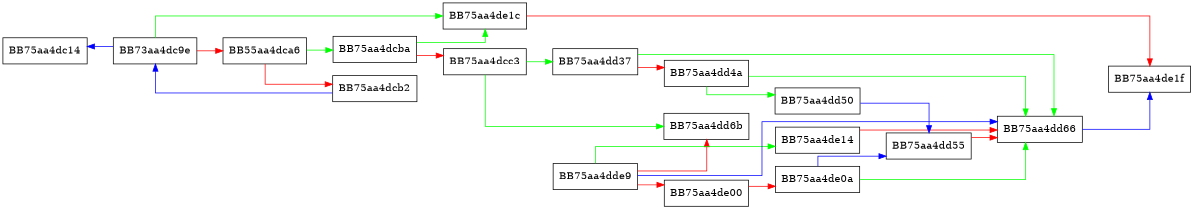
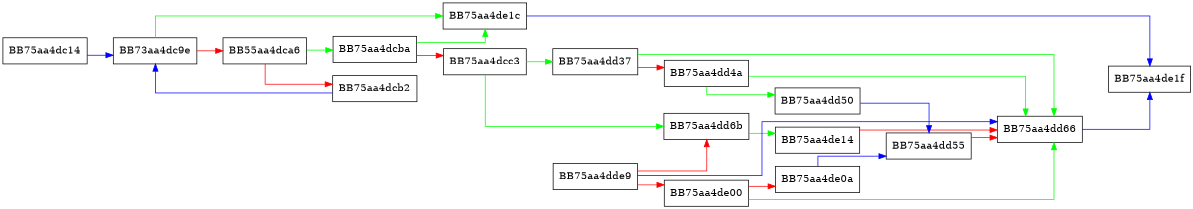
(860, 16) -> (860, 16)
(104, 46) -> (97, 55)
(673, 146) -> (758, 133)
(958, 179) -> (926, 199)
